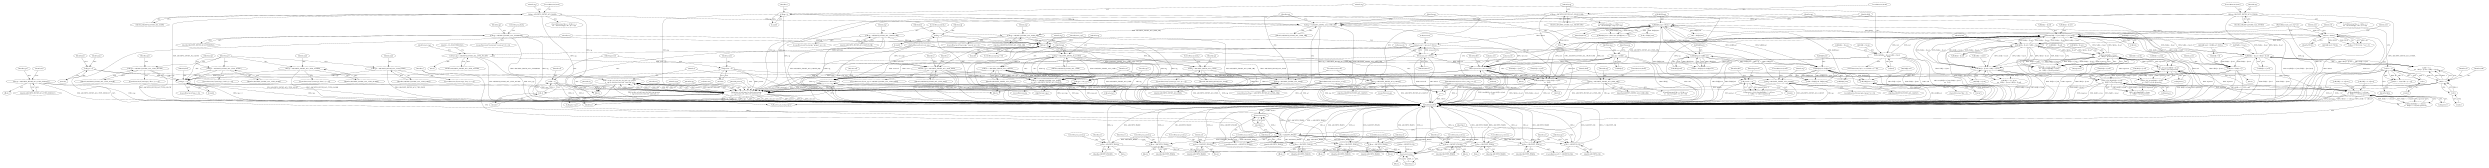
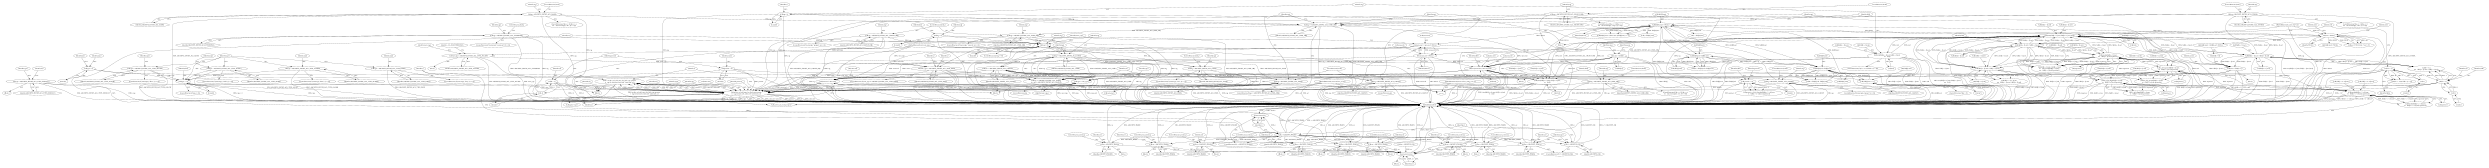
(264, 77) -> none
(1436, 99) -> (1420, 131)
